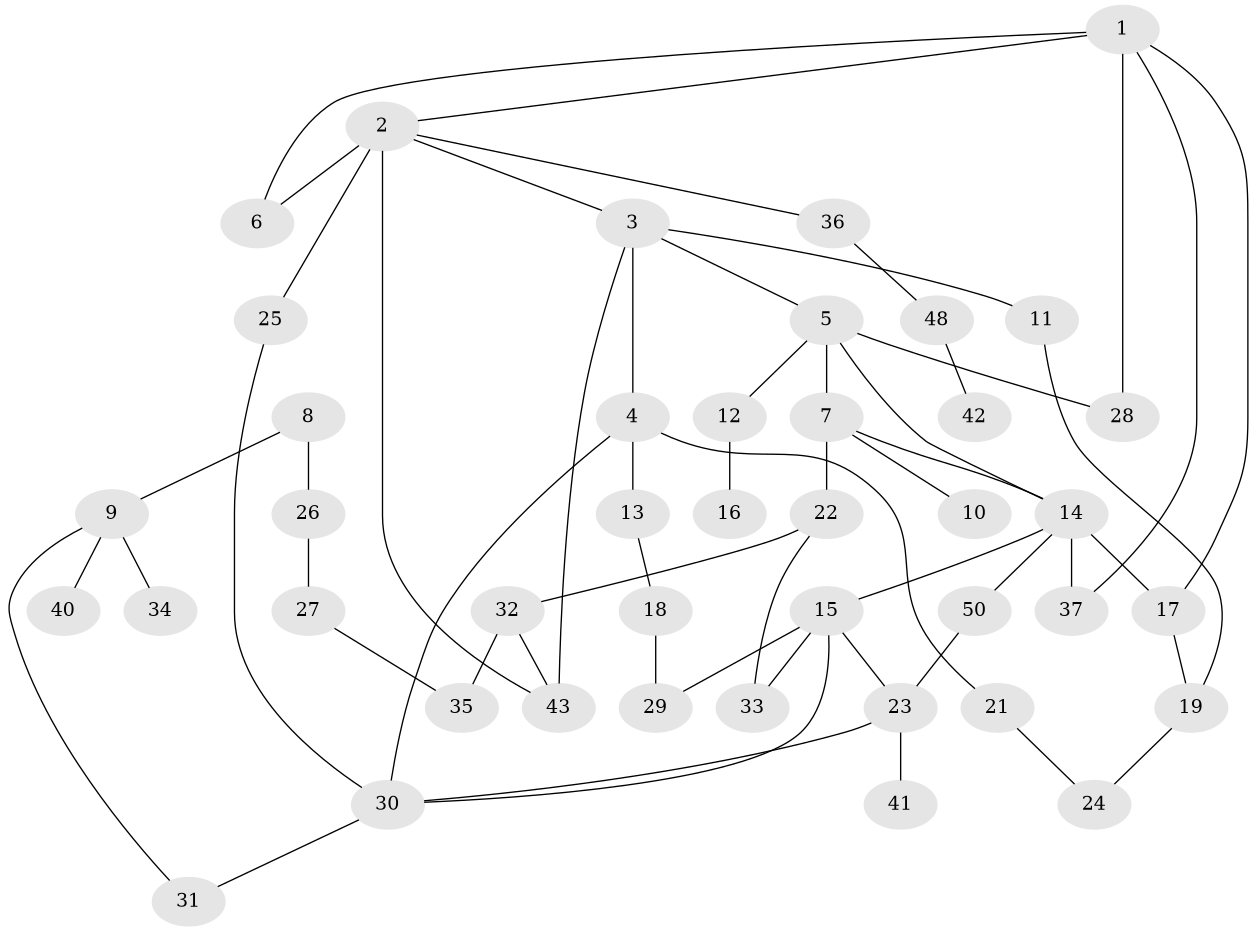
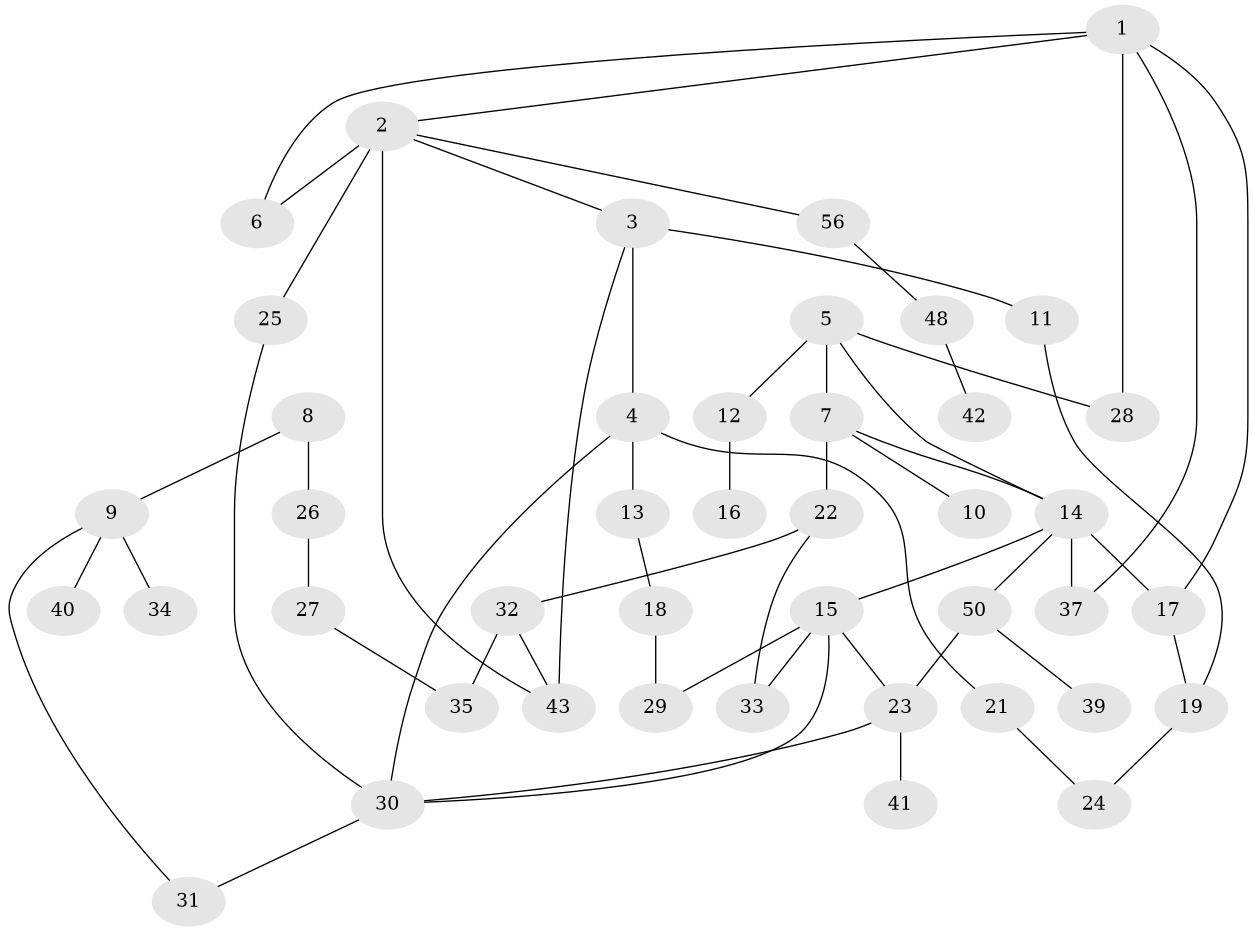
(833, 223) -> (833, 223)
(730, 272) -> none
none -> (1094, 708)
